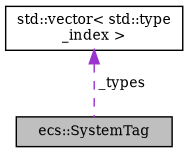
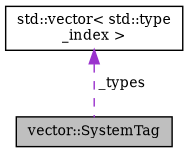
(94, 132) -> (94, 132)
